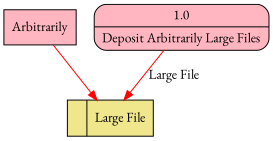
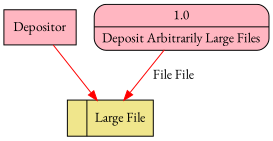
(40, 27) -> (40, 27)
(174, 75) -> (174, 75)
